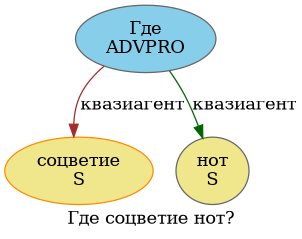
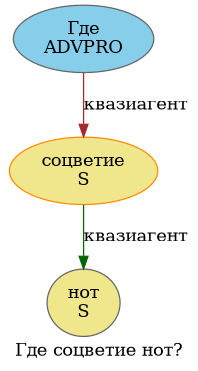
(186, 97) -> (84, 230)
